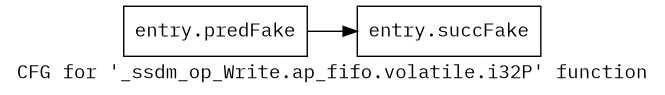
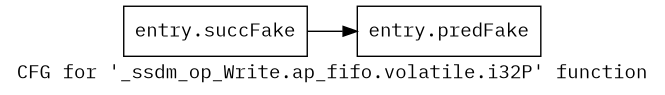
(325, 31) -> (325, 31)
